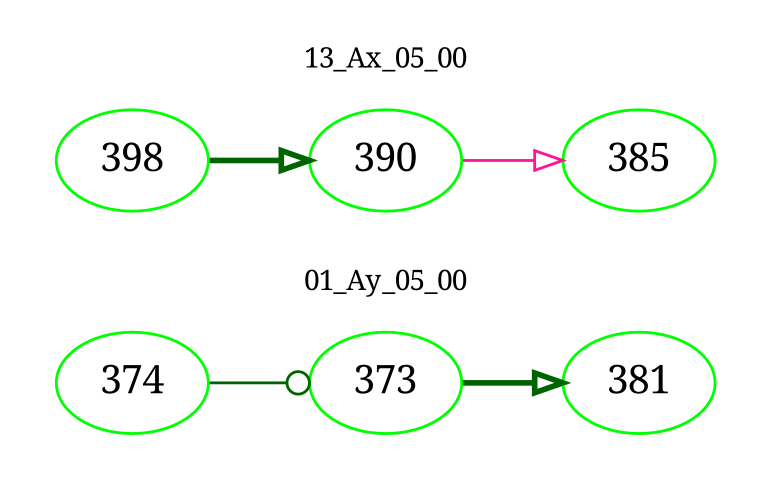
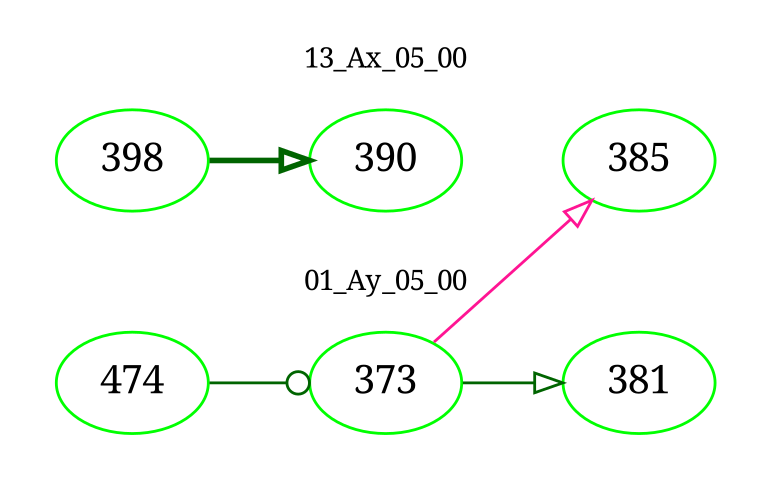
(499, 160) -> (502, 281)
(132, 383) -> (132, 383)
(499, 383) -> (499, 383)
